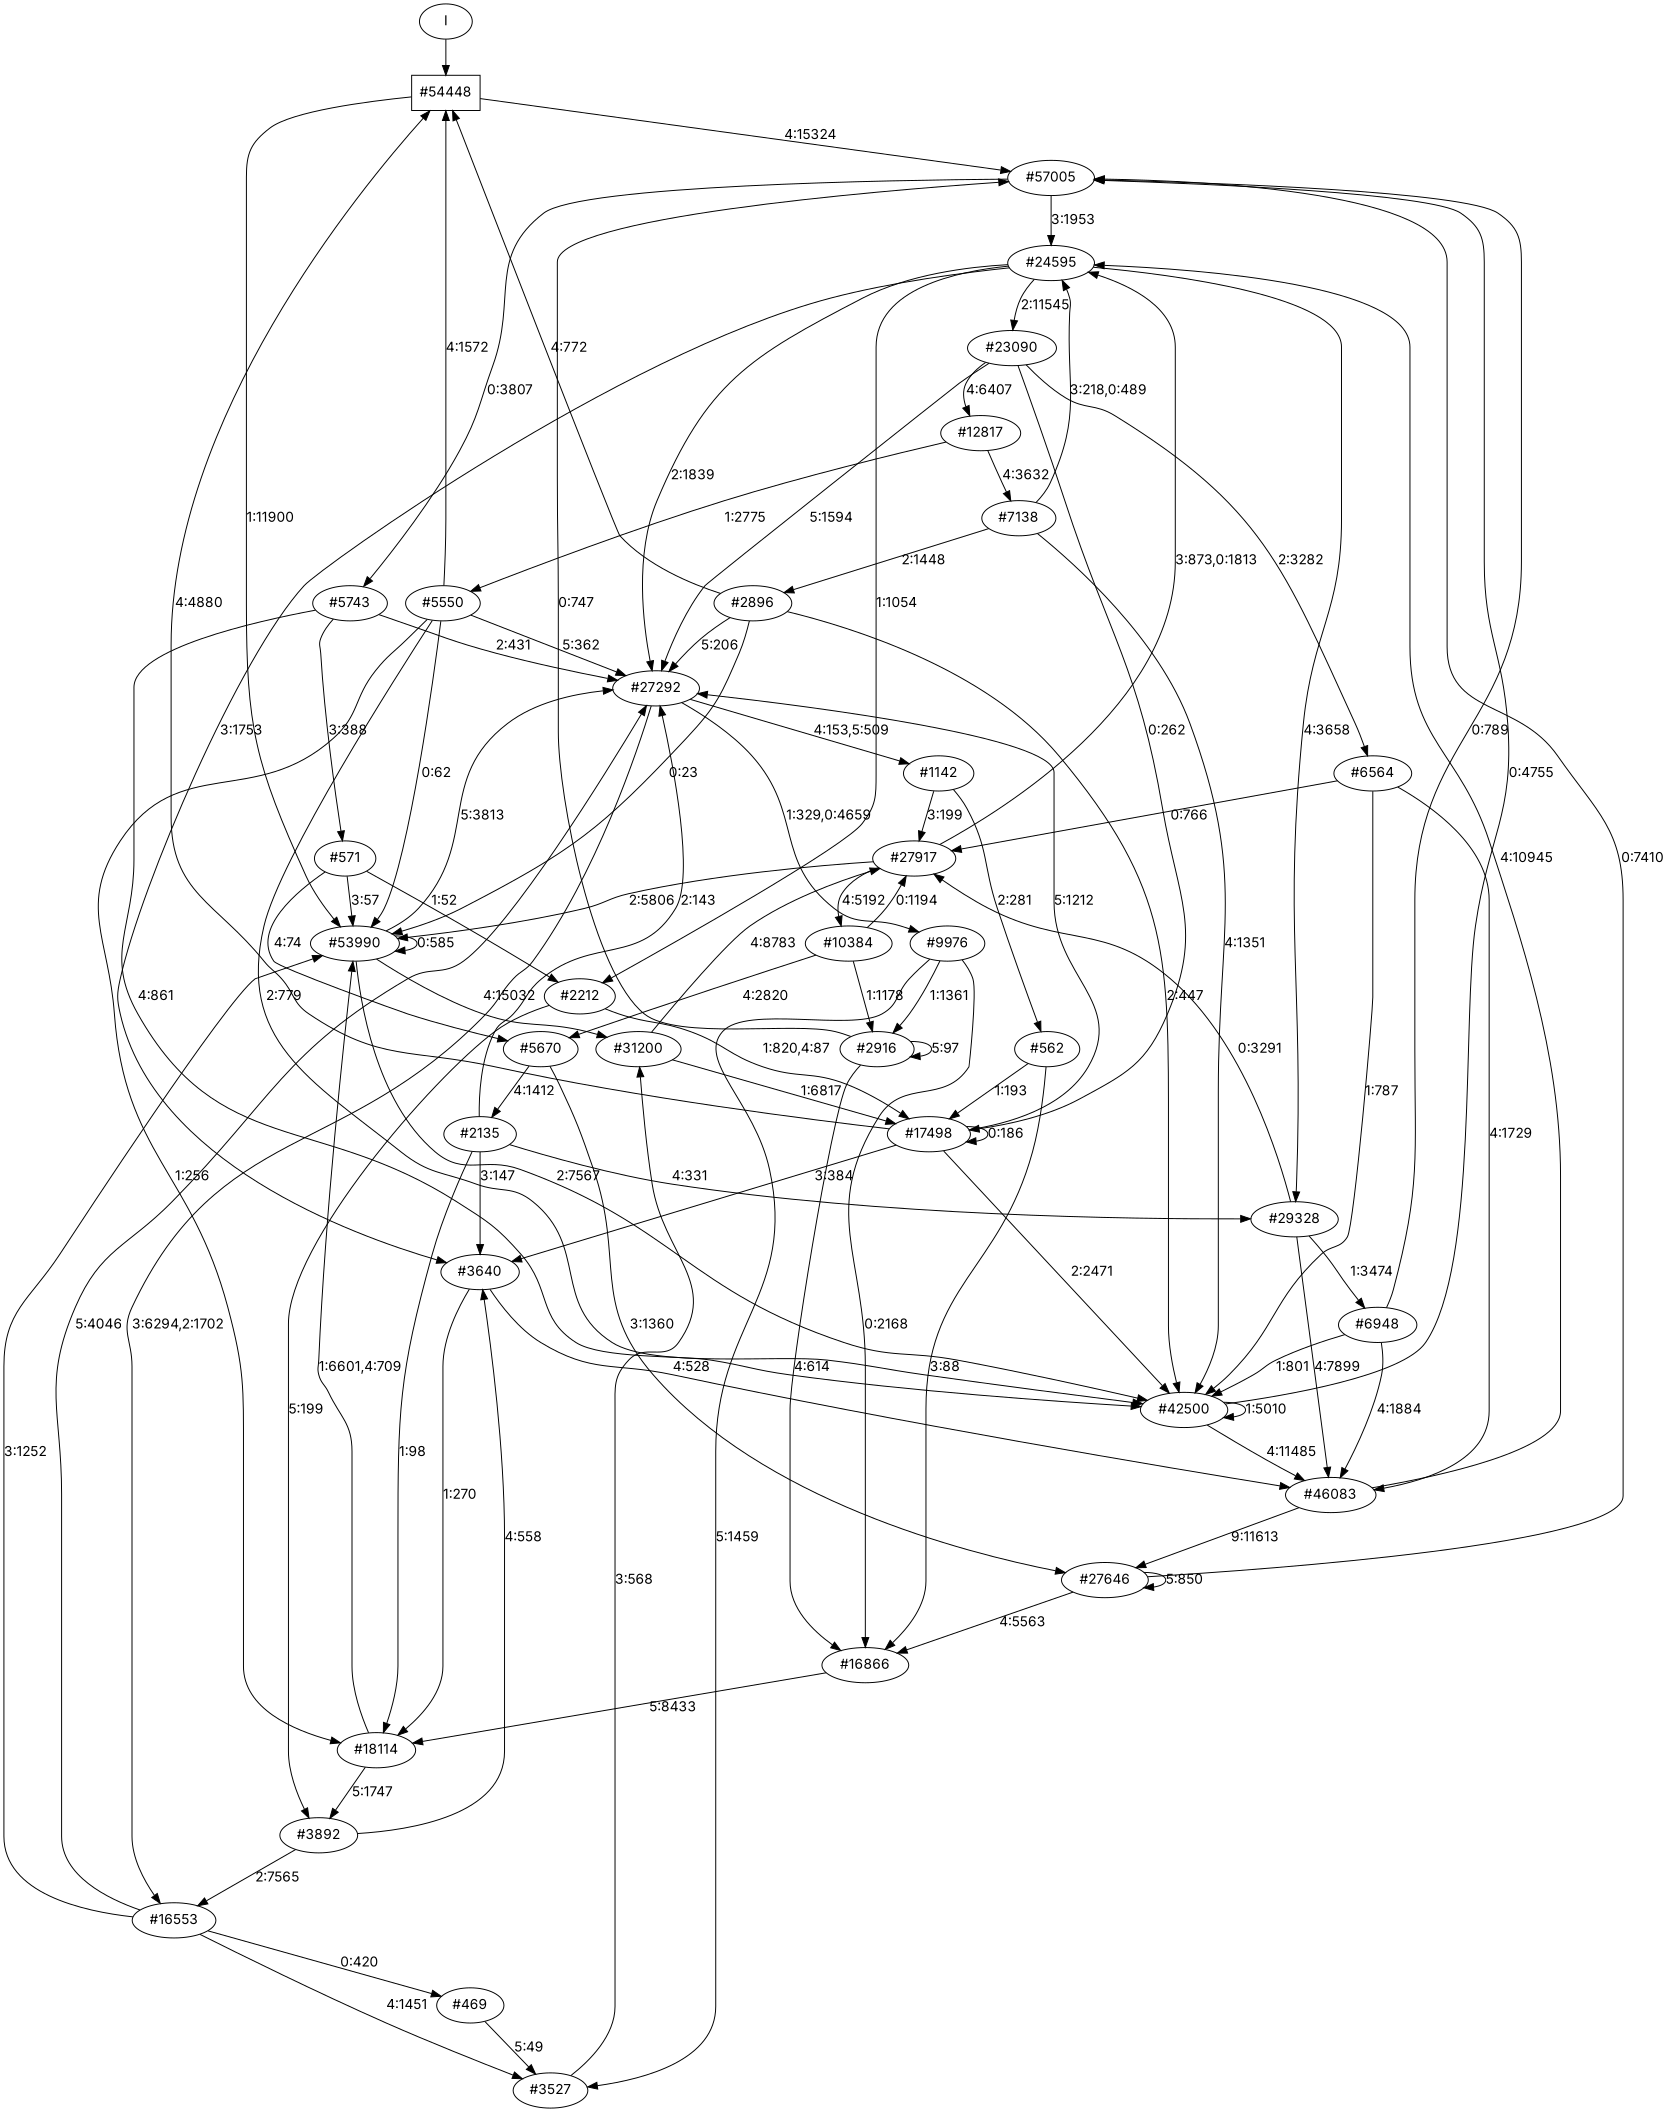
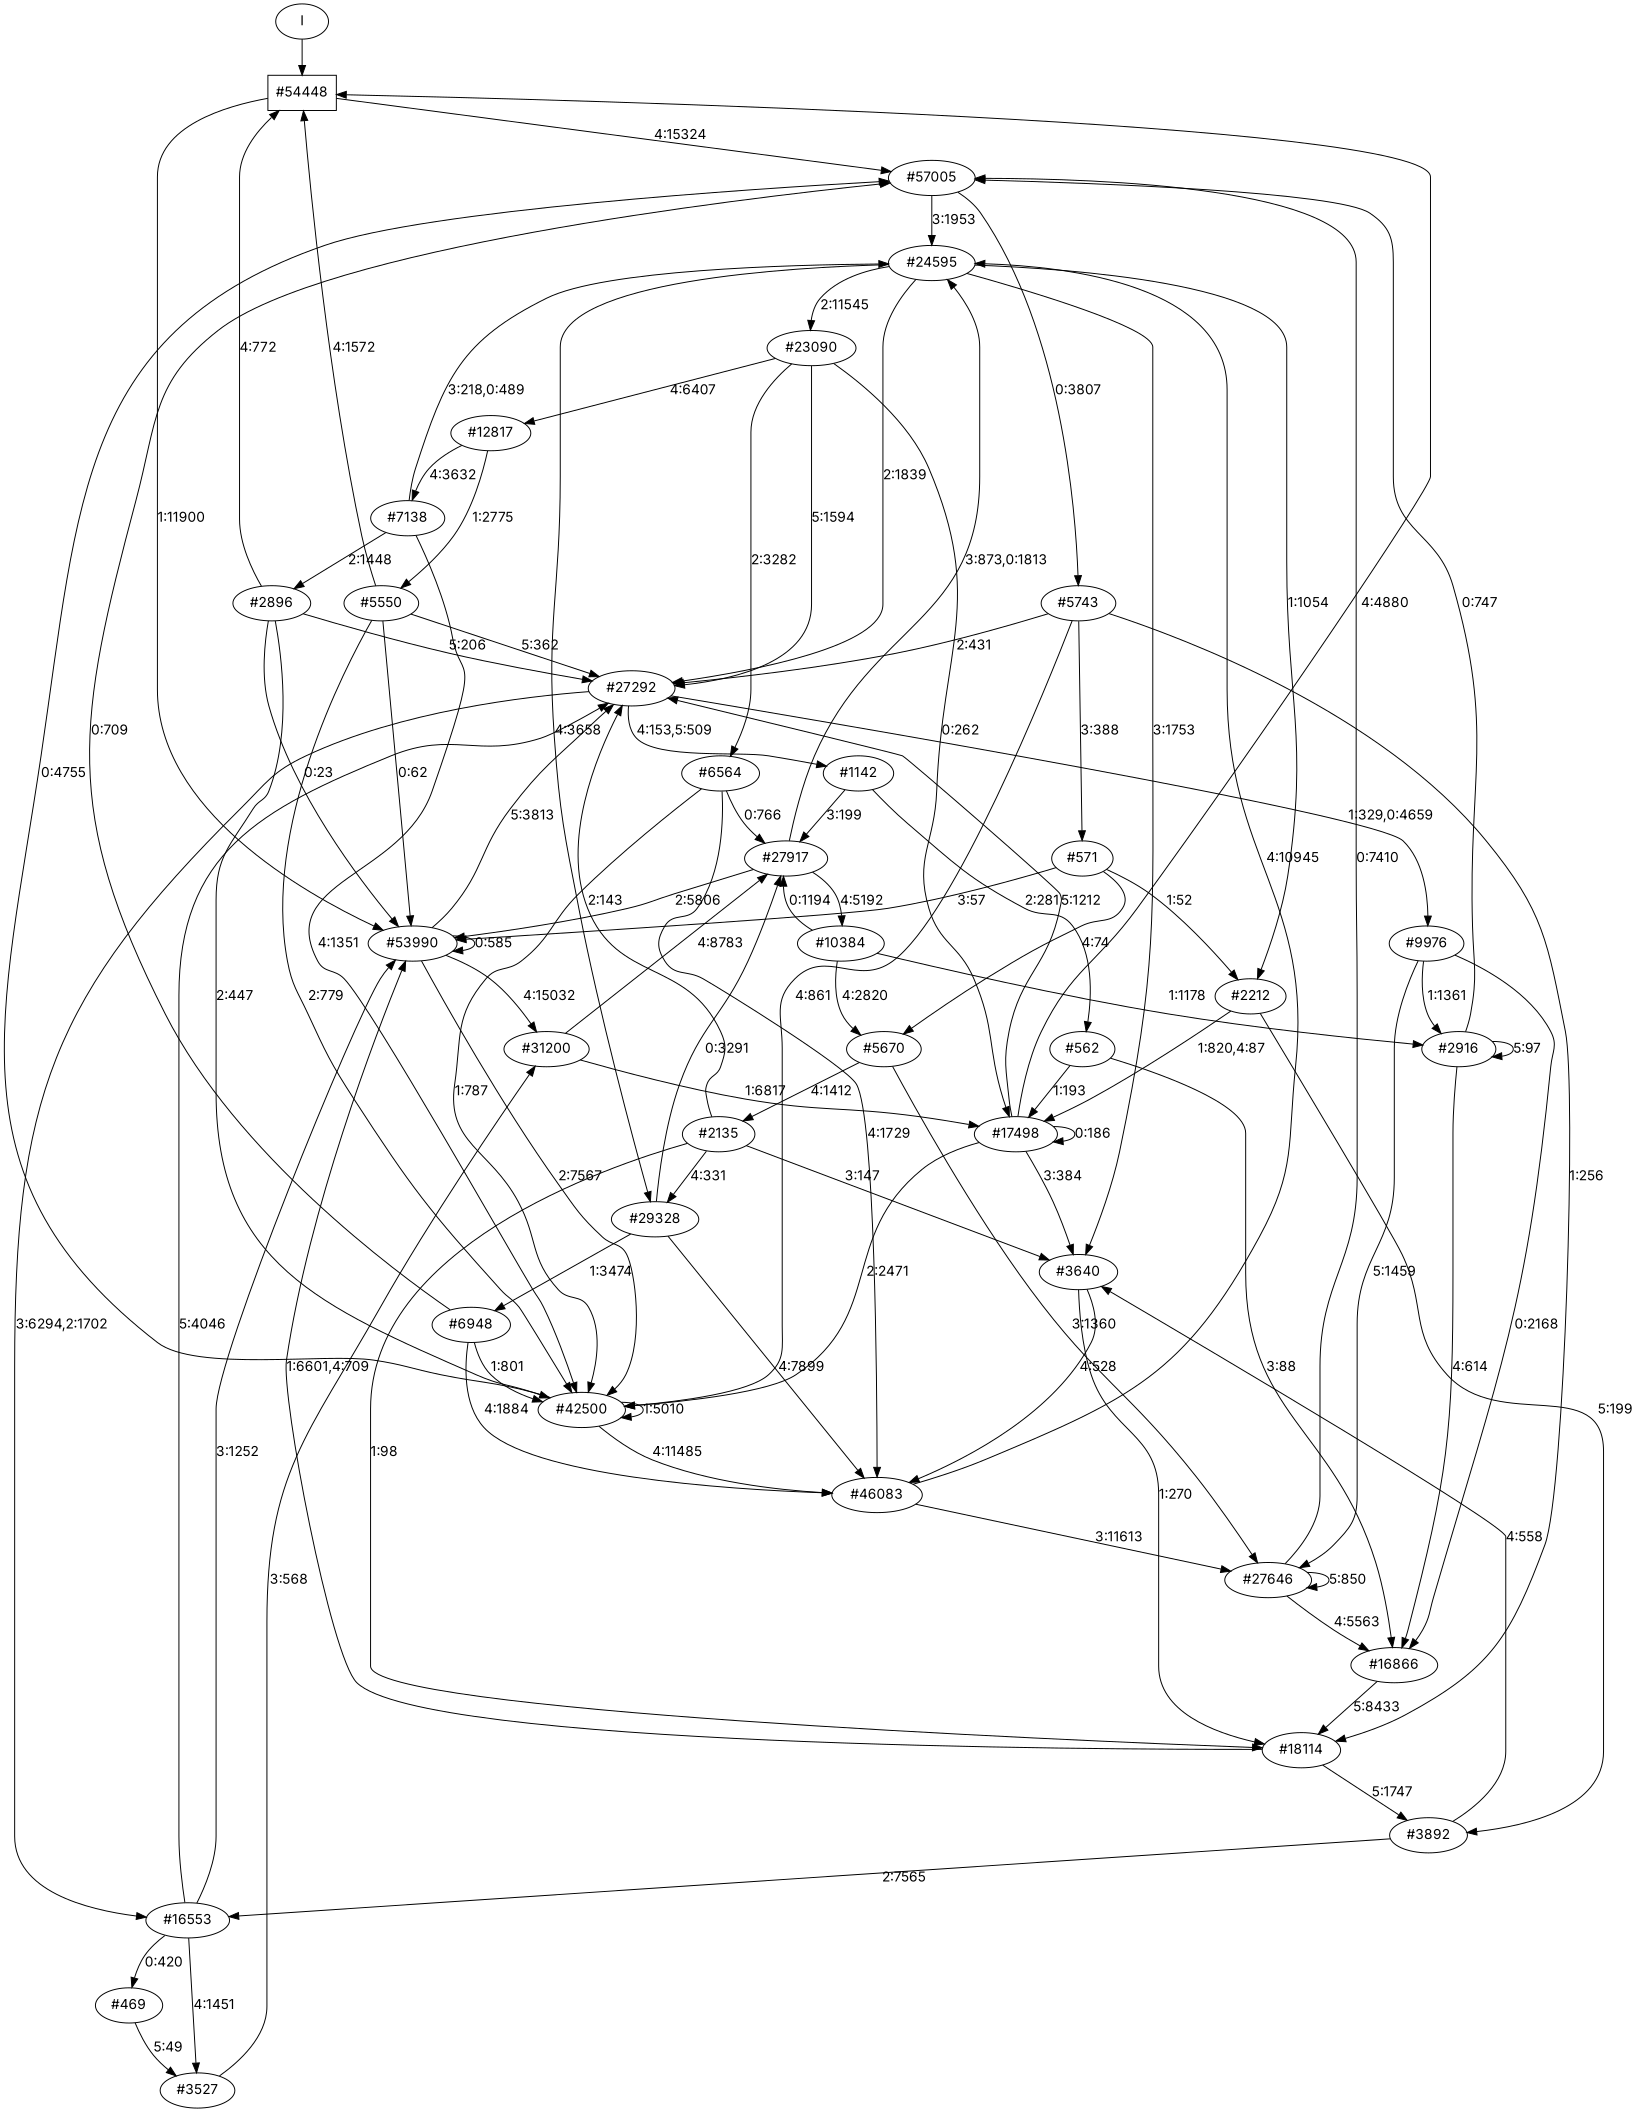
(1491, 731) -> (110, 731)
(129, 1091) -> (1569, 1107)
(716, 1467) -> (1368, 1269)
(1255, 1538) -> (1119, 1538)
